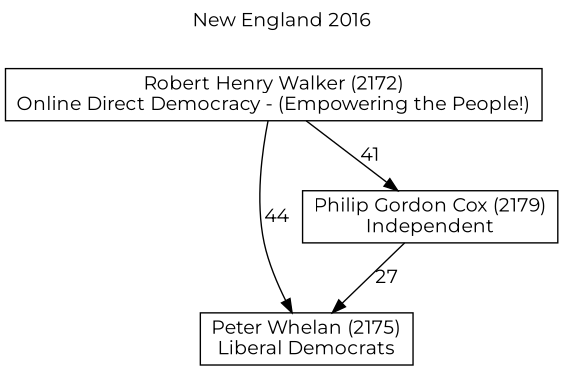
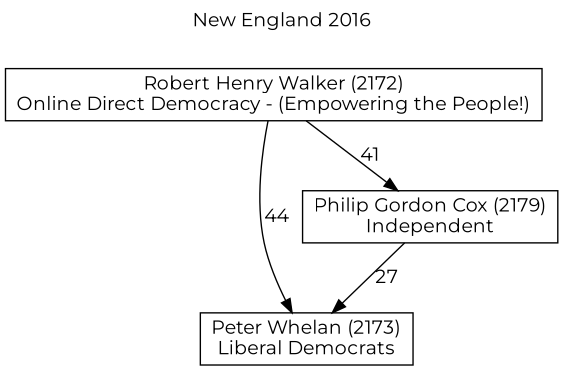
(307, 339) -> (307, 339)
